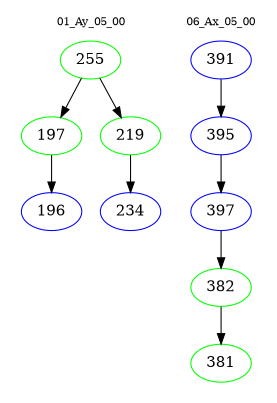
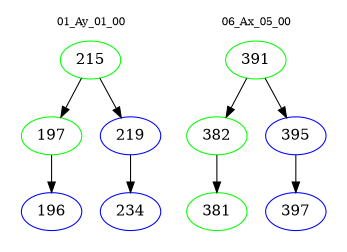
(91, 23) -> (91, 23)
(91, 60) -> (91, 60)
(221, 60) -> (256, 60)
(131, 136) -> (131, 136)
(221, 244) -> (239, 93)
